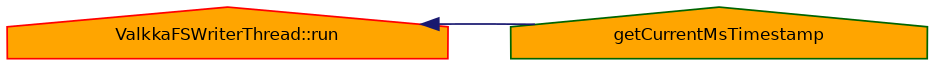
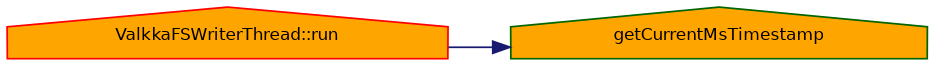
(487, 24) -> (471, 47)
